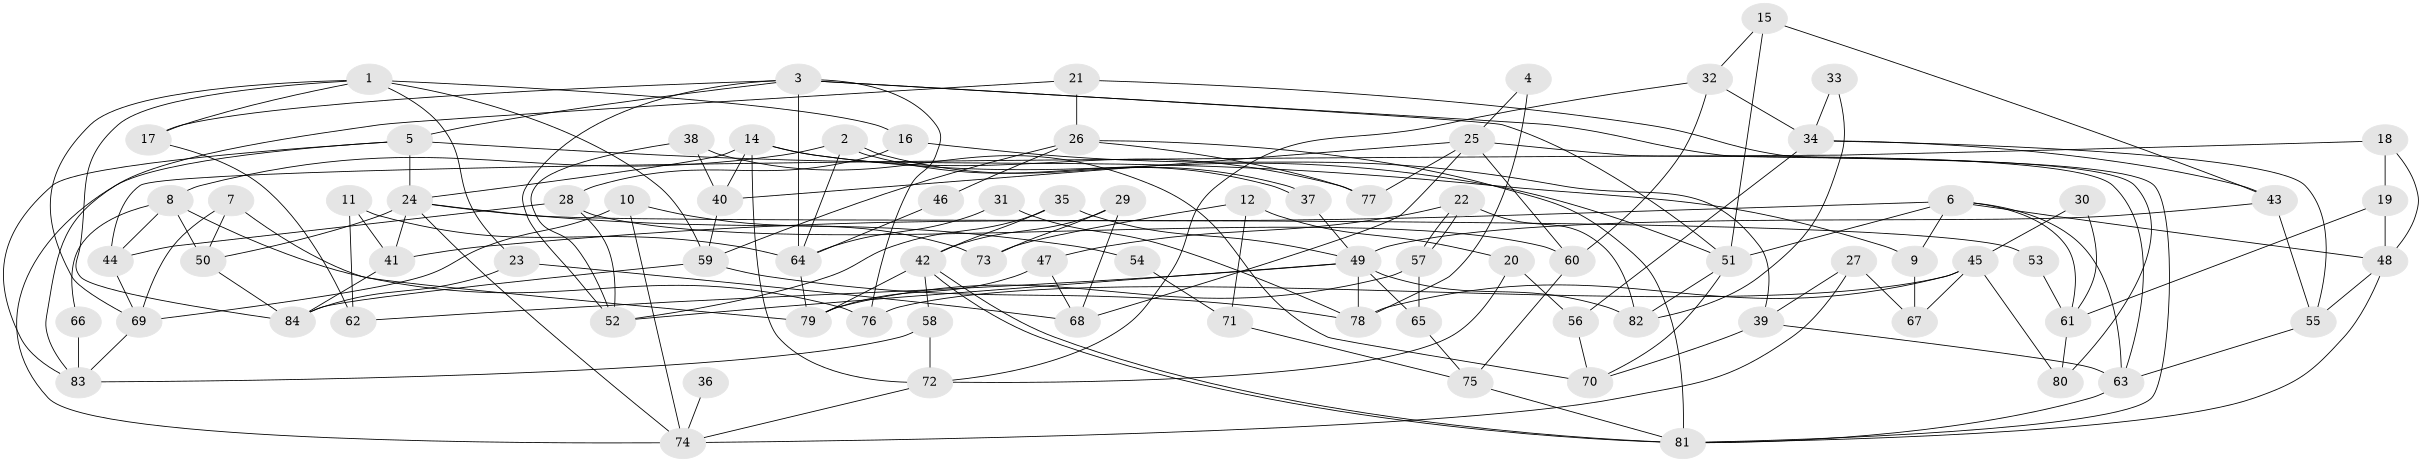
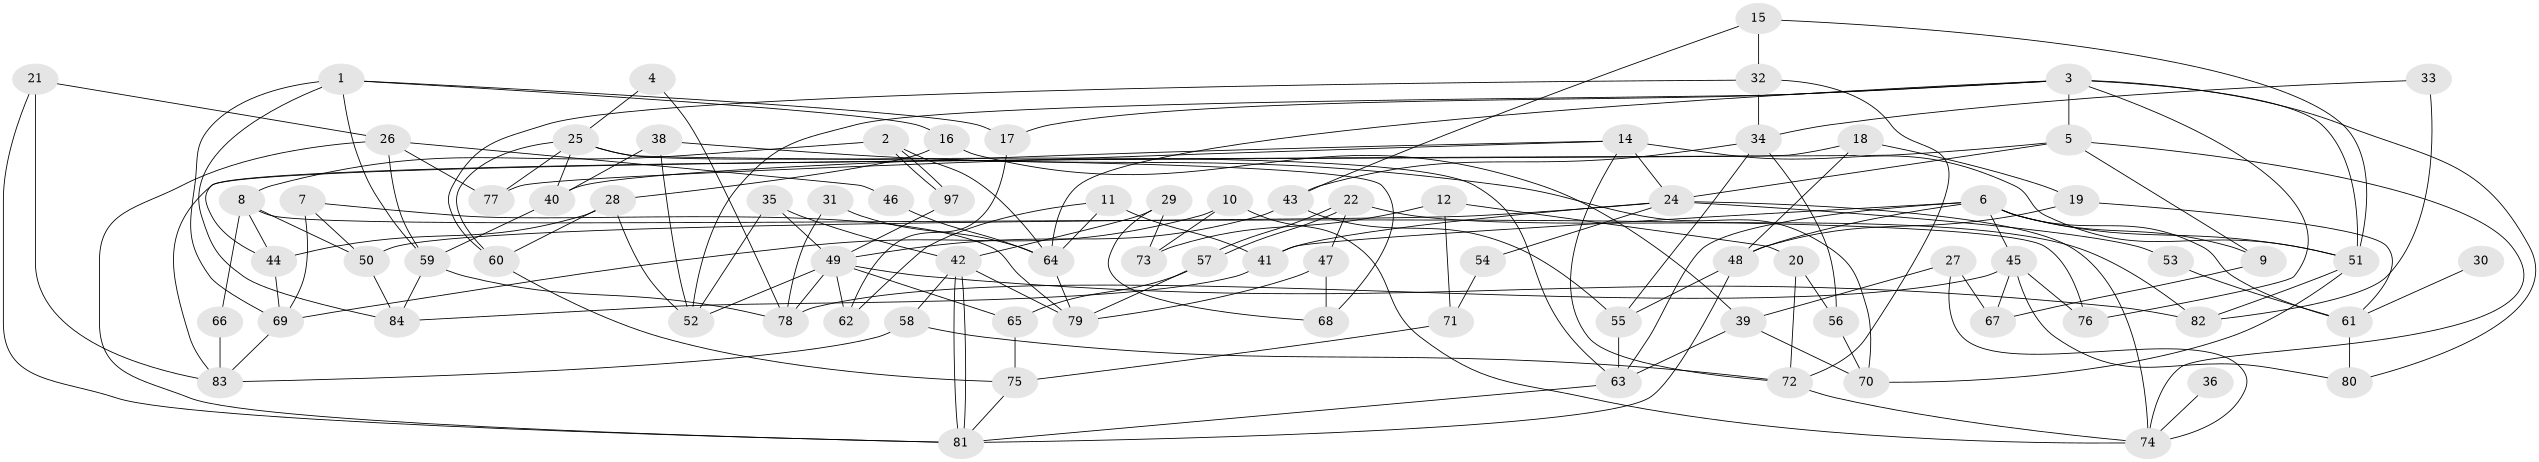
(1309, 201) -> (952, 201)
(2029, 231) -> (1999, 231)
(517, 261) -> none
